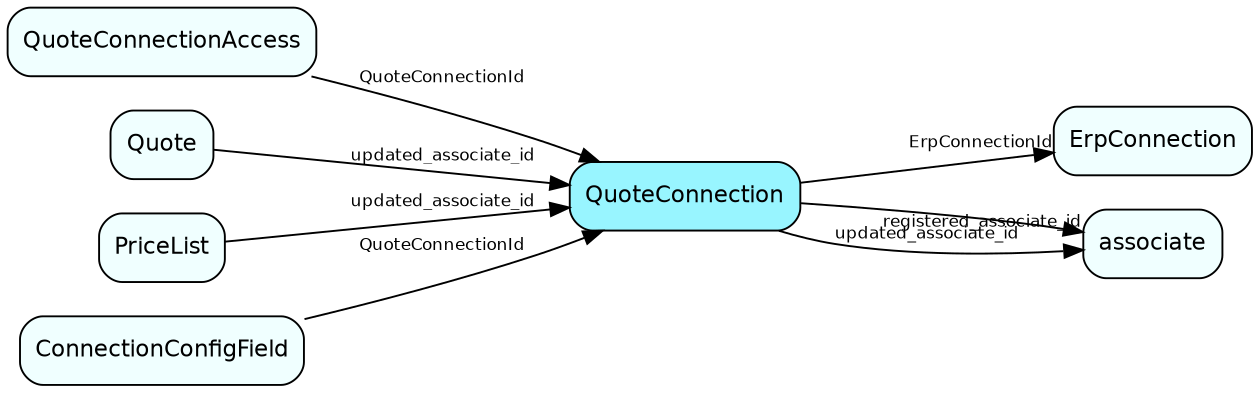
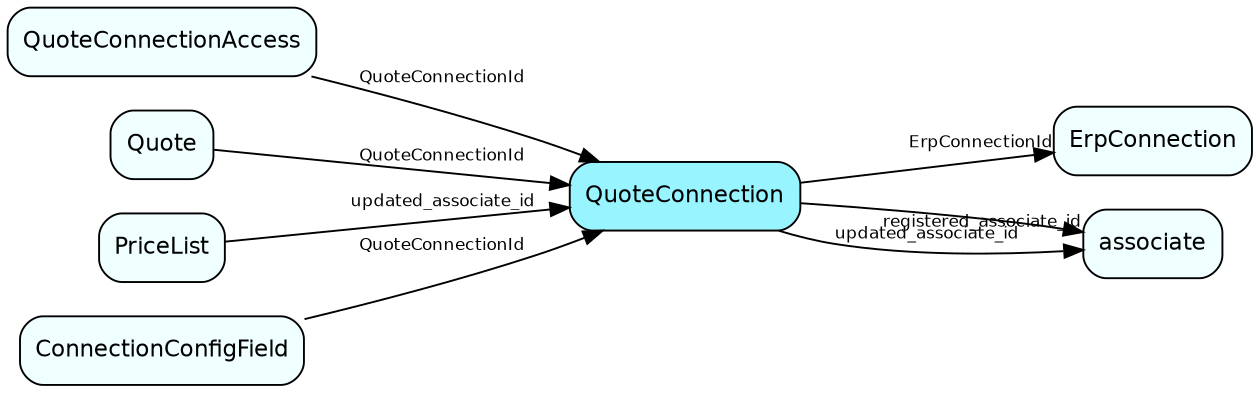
(443, 156) -> (443, 156)
